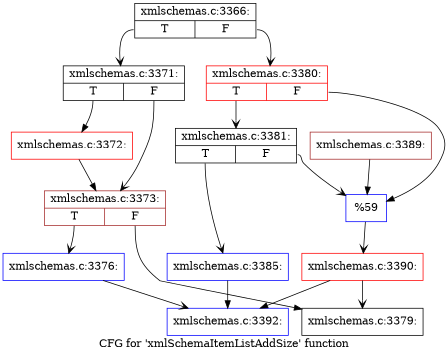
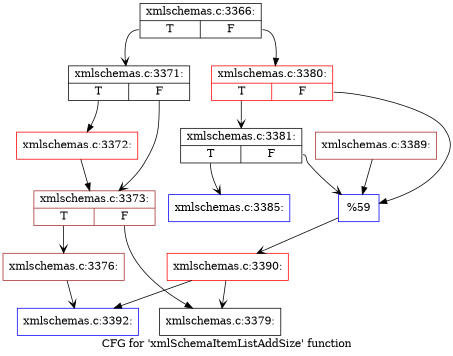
(269, 41) -> (275, 41)
(64, 267) -> (64, 267)
(228, 290) -> none
